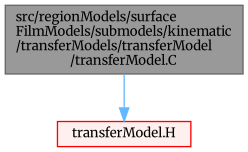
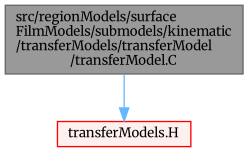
(124, 134) -> (124, 134)
